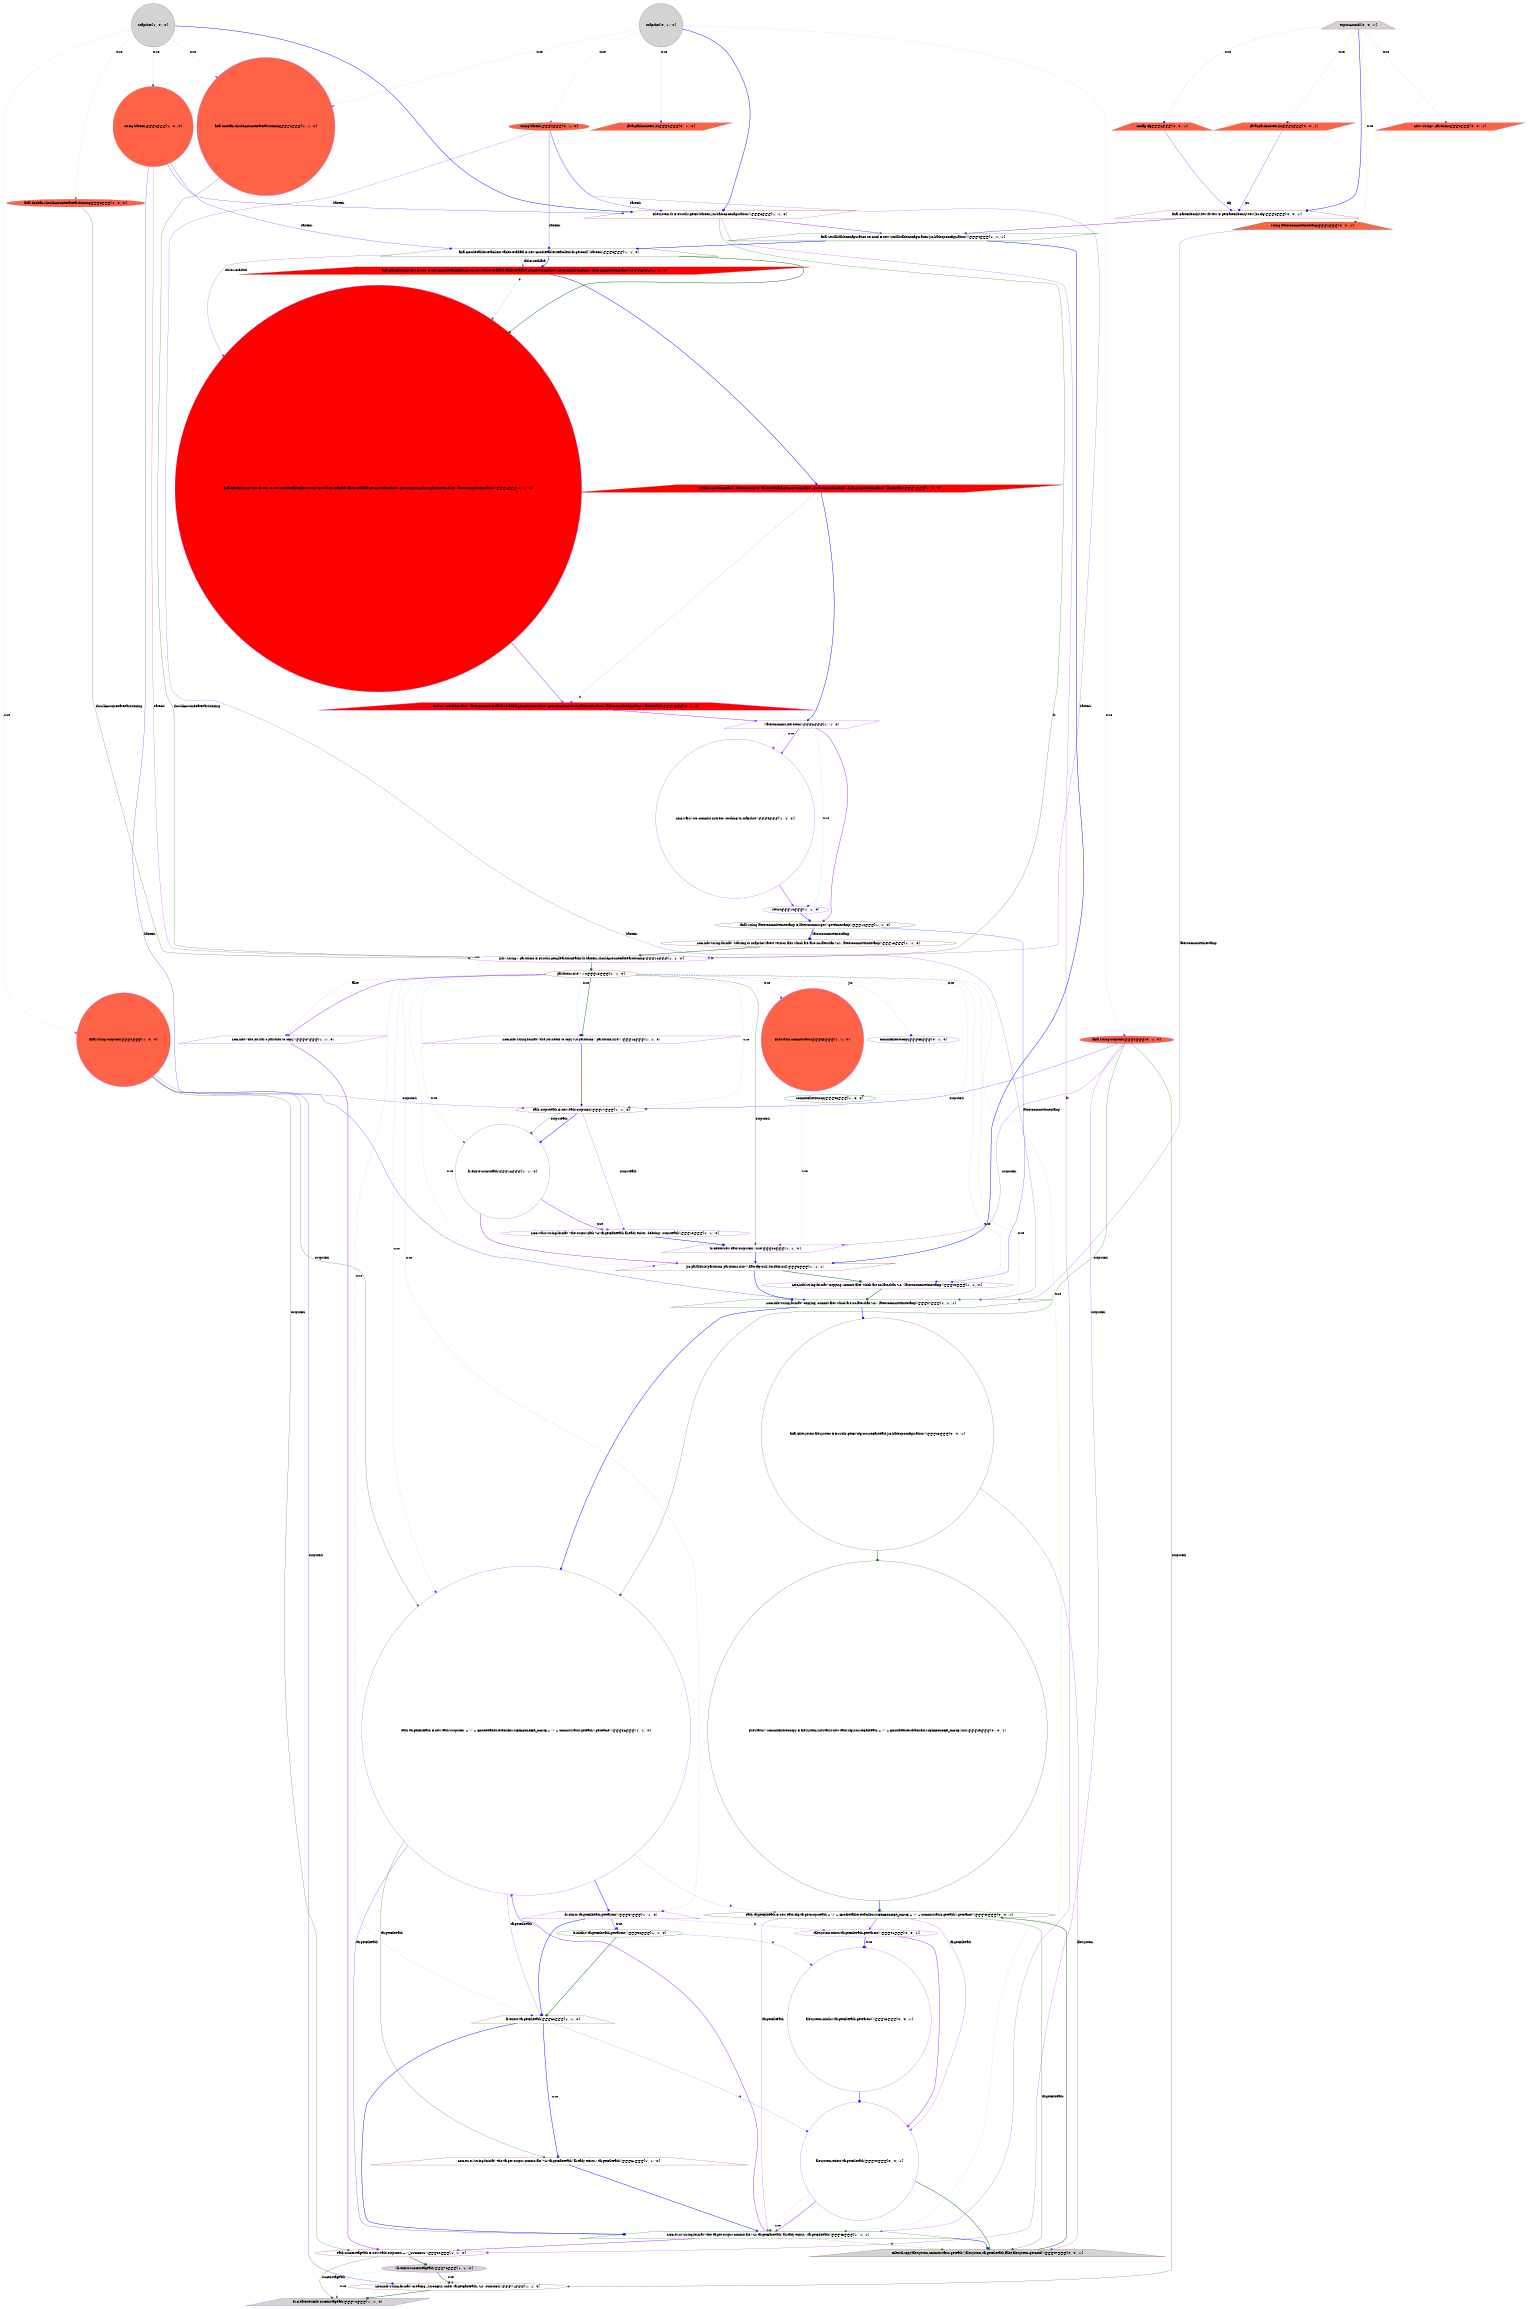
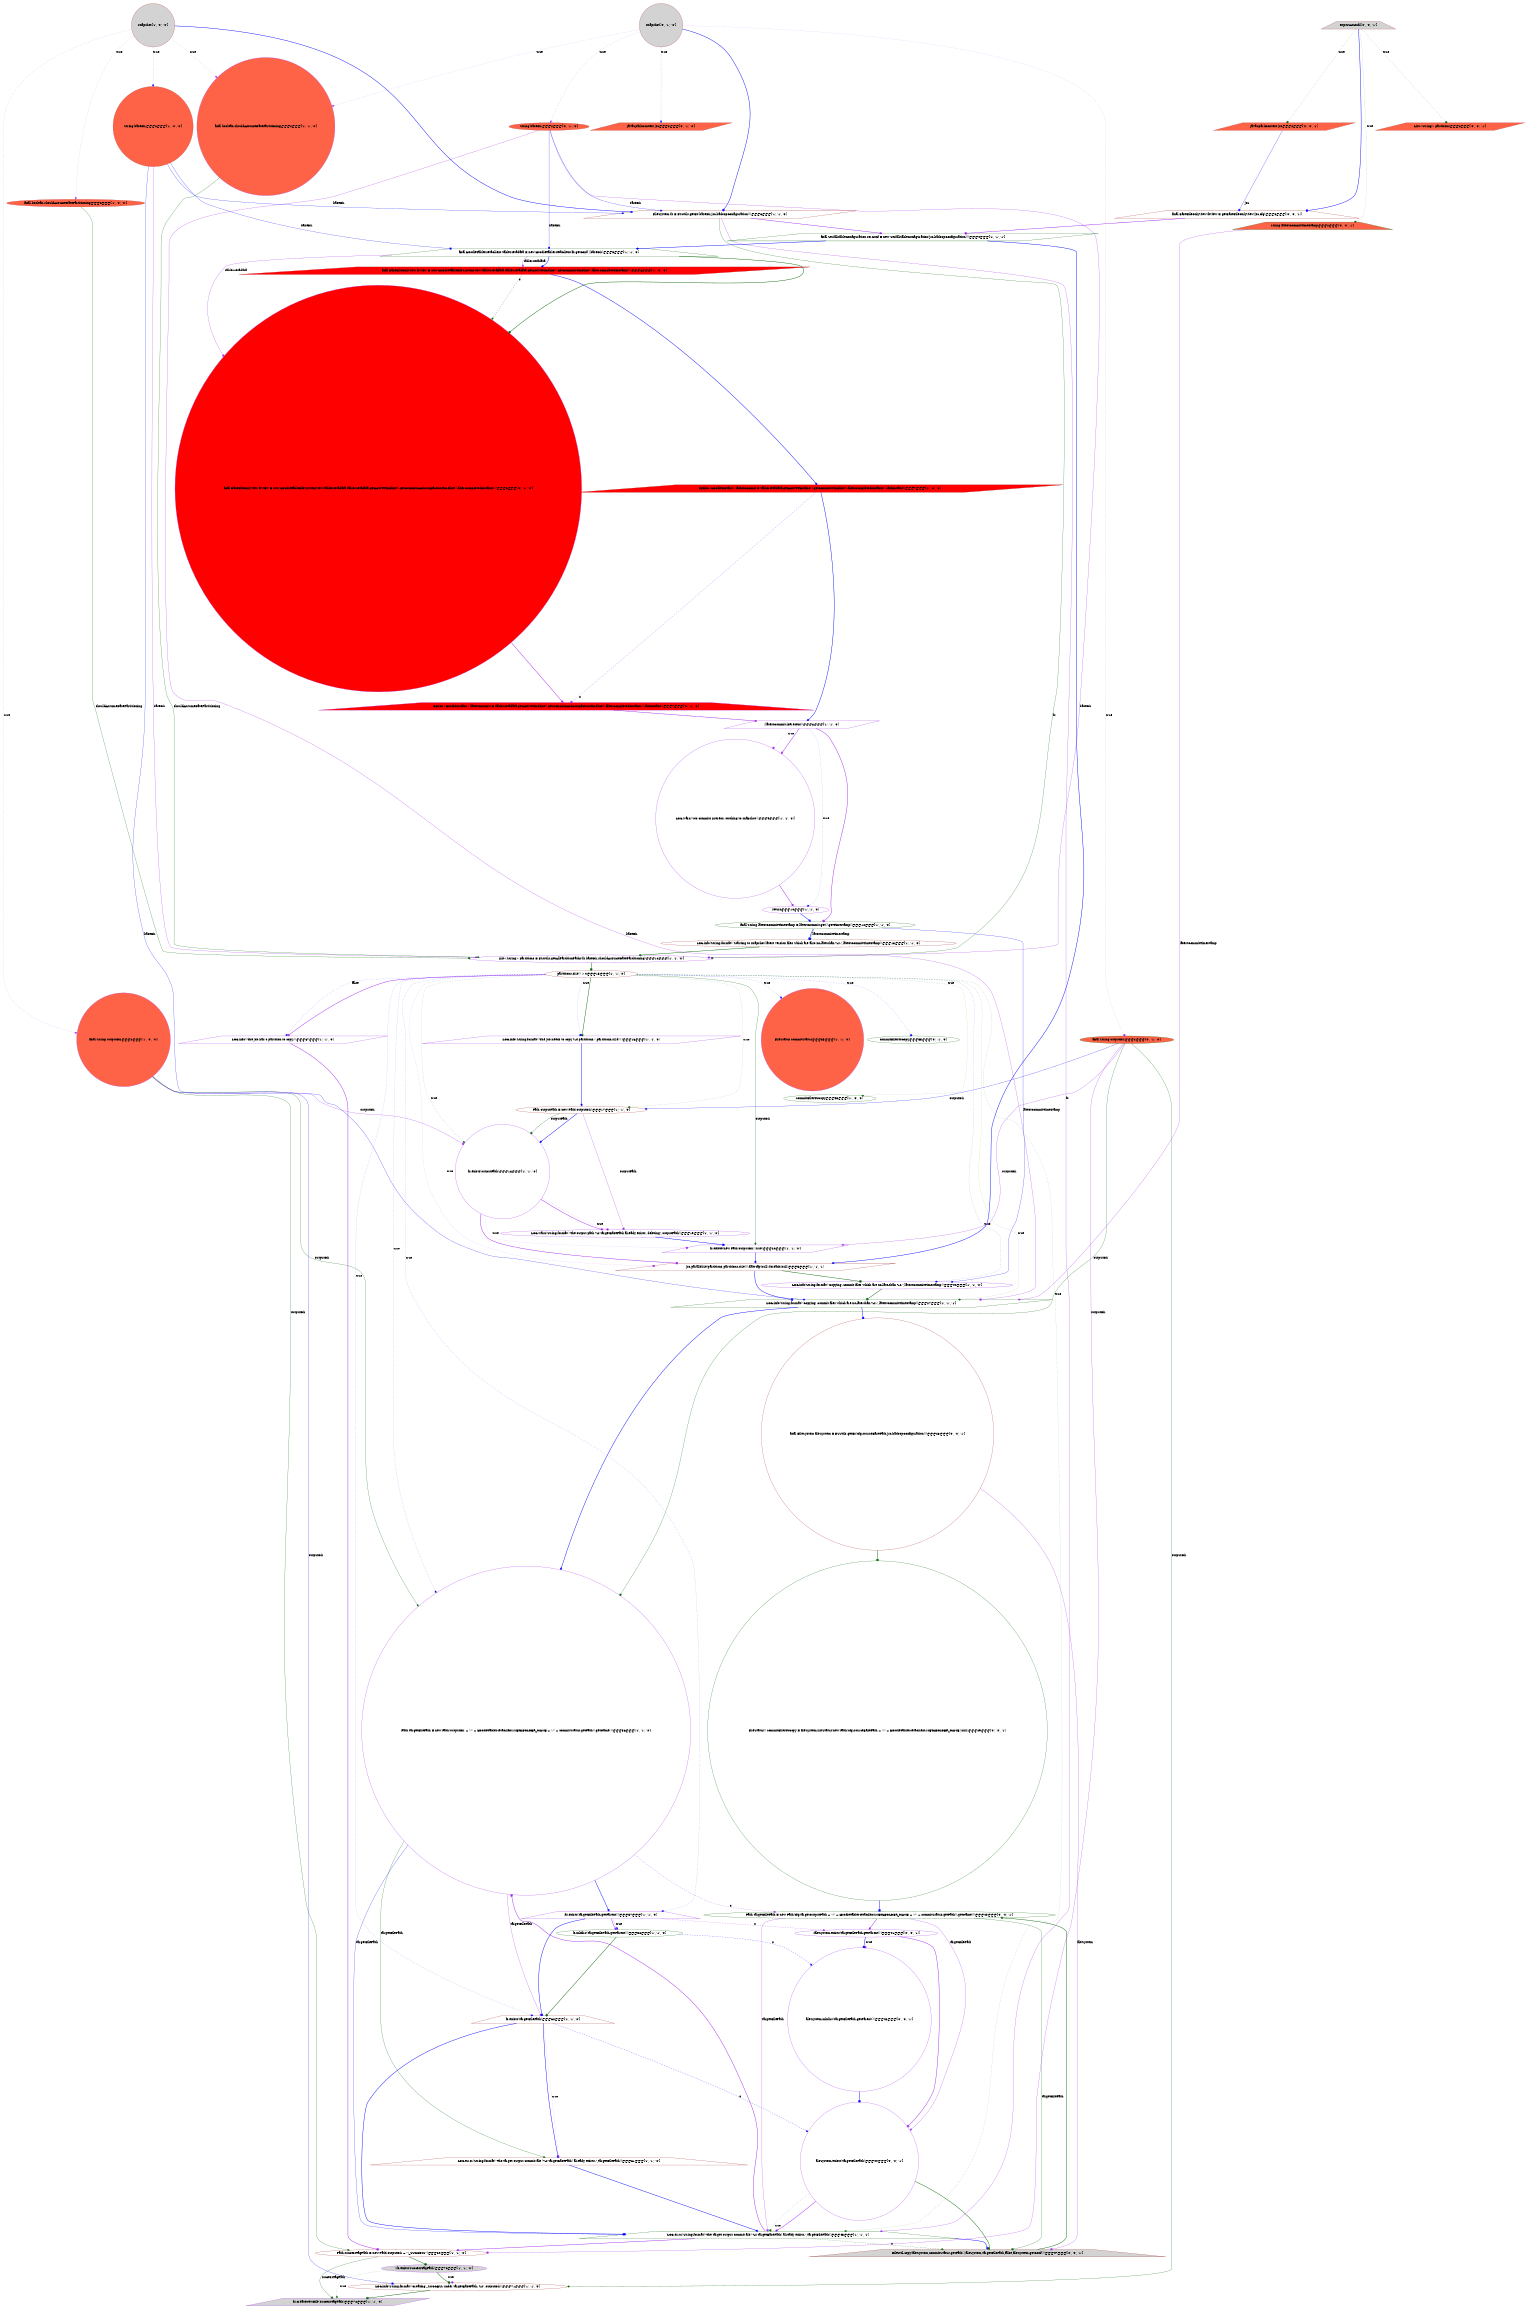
(1403, 75) -> (1403, 75)
(1162, 127) -> none
(850, 983) -> (850, 983)
(914, 1040) -> (914, 1040)
(1127, 1040) -> (1127, 1040)
(336, 1096) -> (317, 1099)
(802, 1176) -> (577, 1245)
